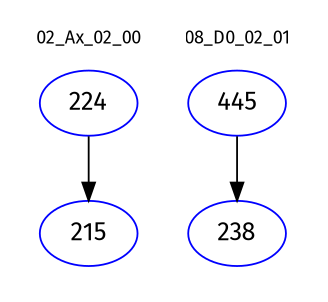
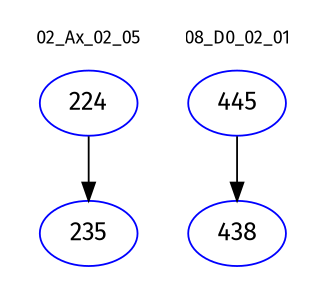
(89, 39) -> (89, 39)
(89, 233) -> (89, 233)
(237, 233) -> (237, 233)
